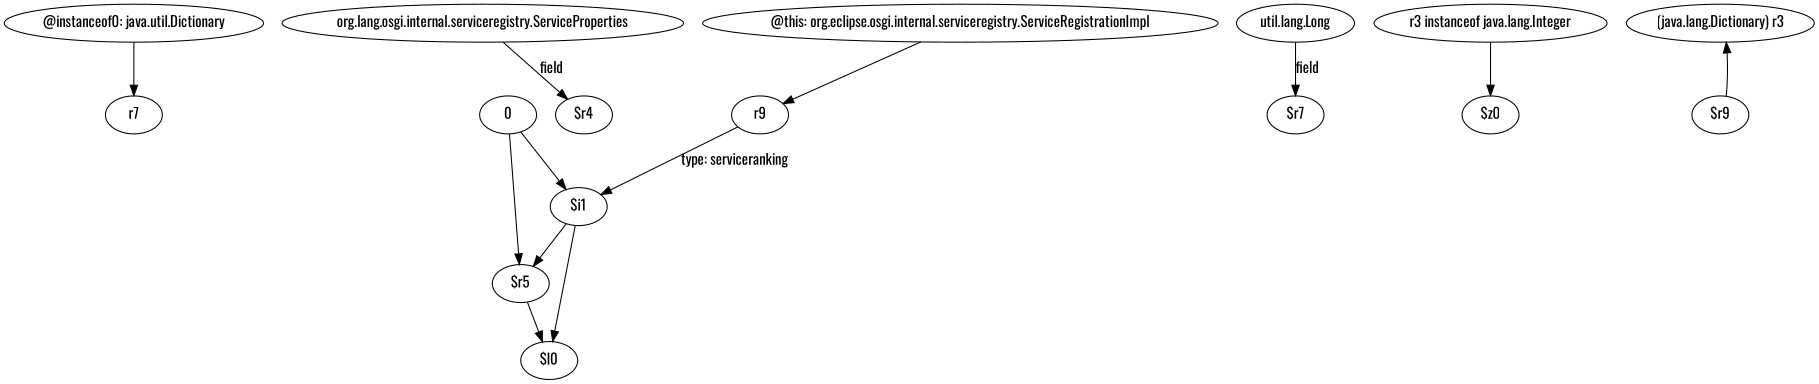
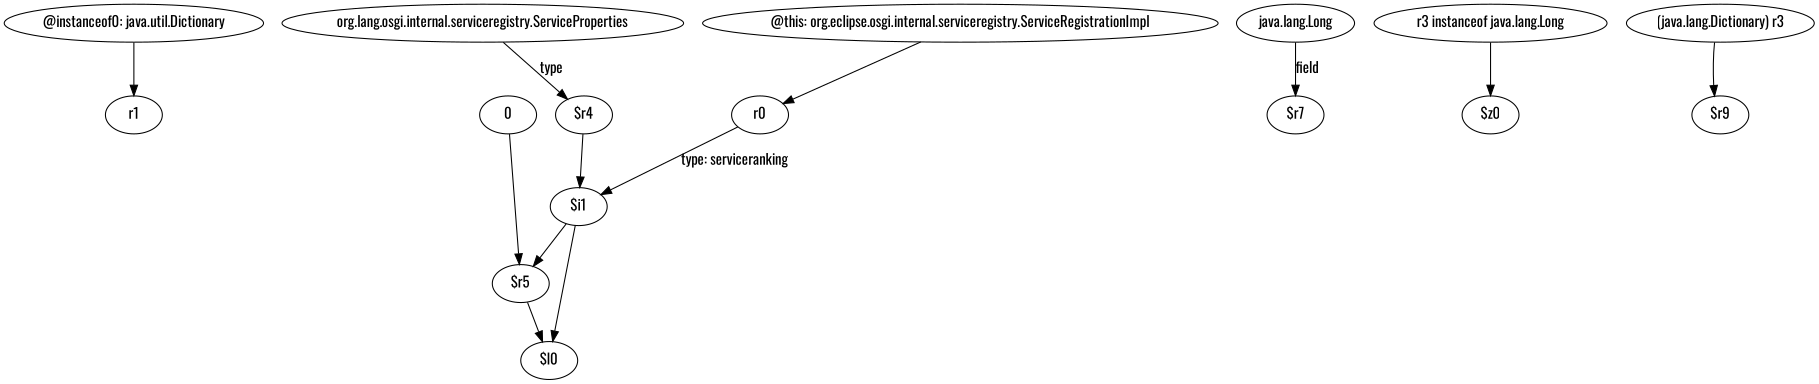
(1296, 23) -> (1296, 23)
(1491, 23) -> (1491, 23)
(551, 69) -> (551, 69)
(1727, 75) -> (1713, 64)
(134, 115) -> (134, 115)
(760, 115) -> (760, 115)
(540, 156) -> (582, 155)
